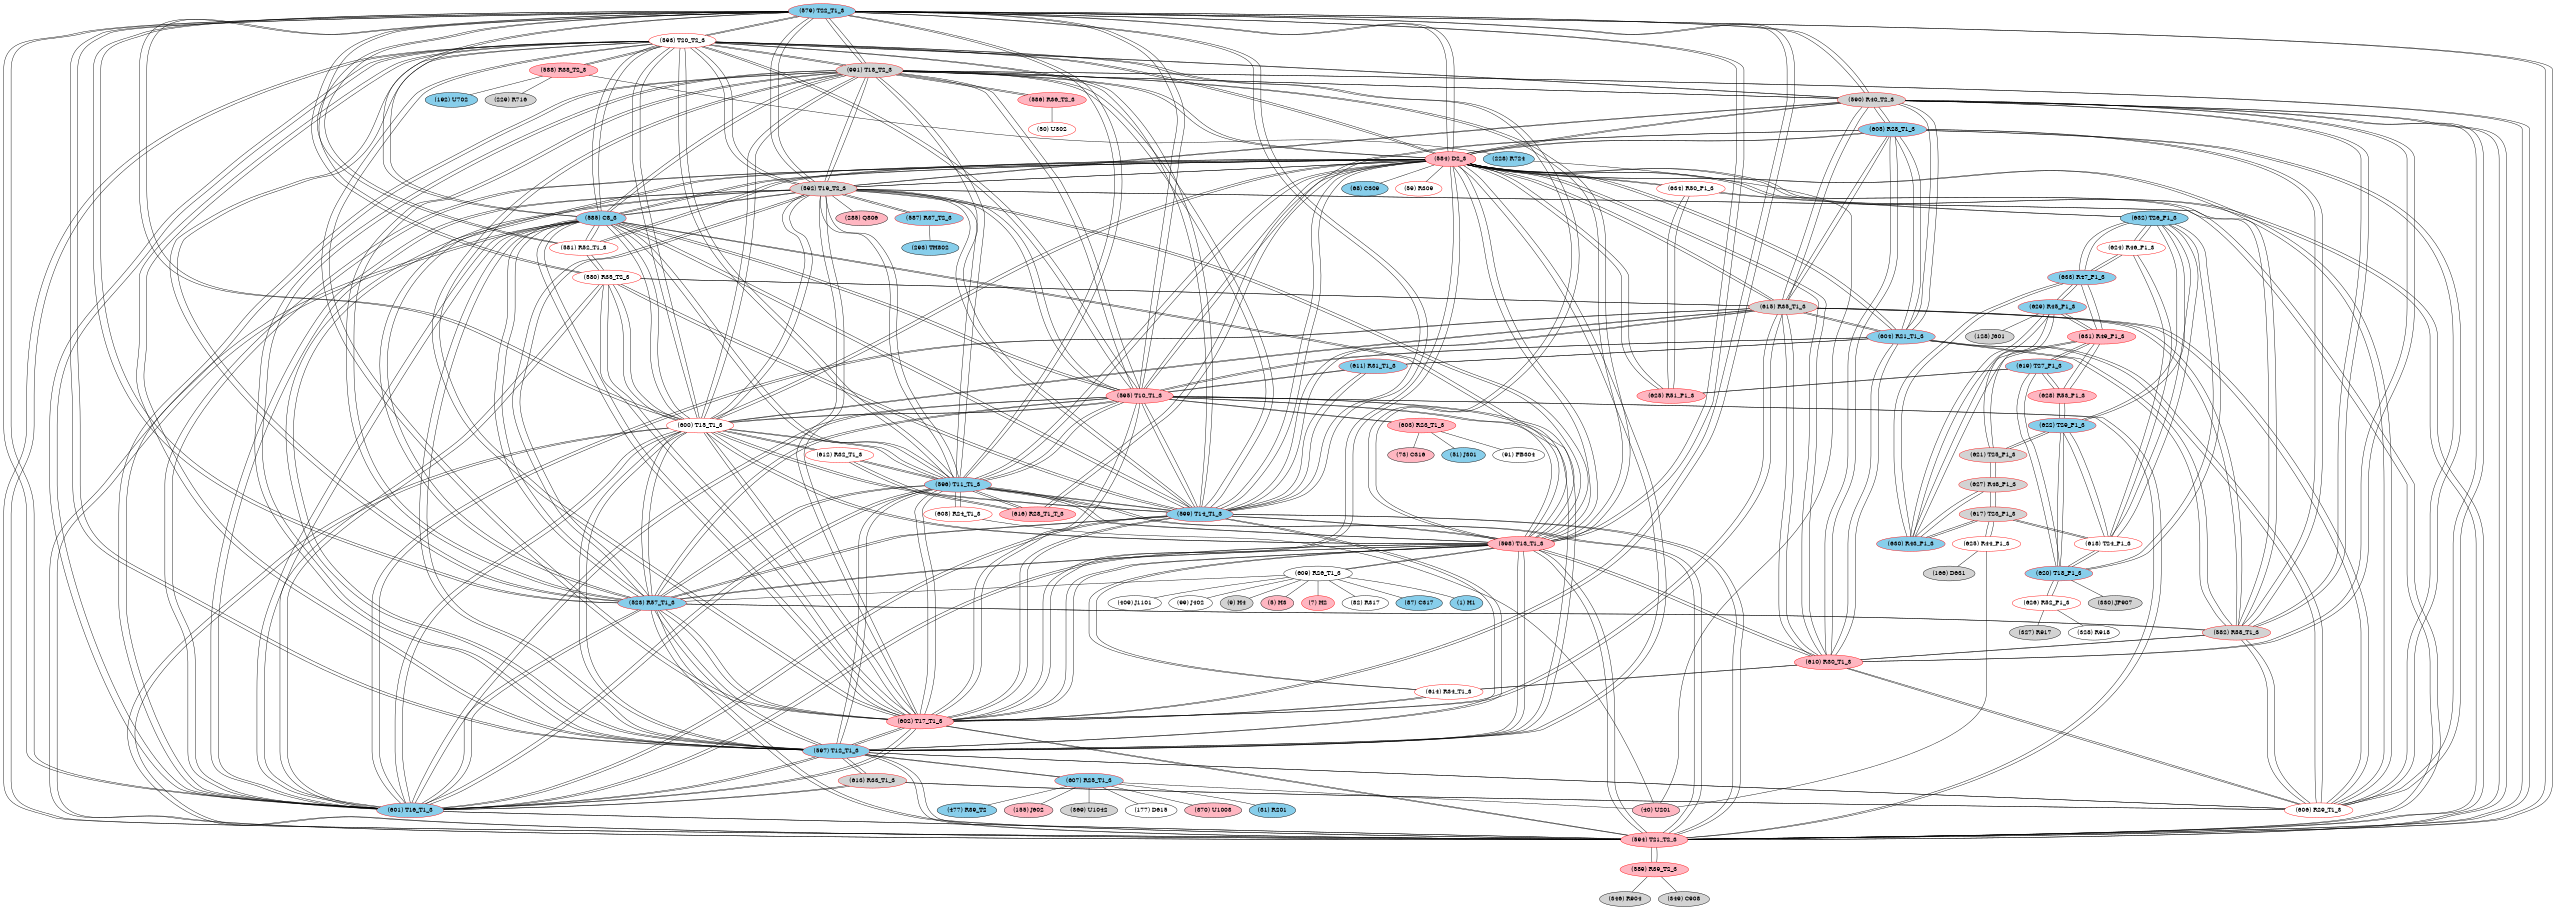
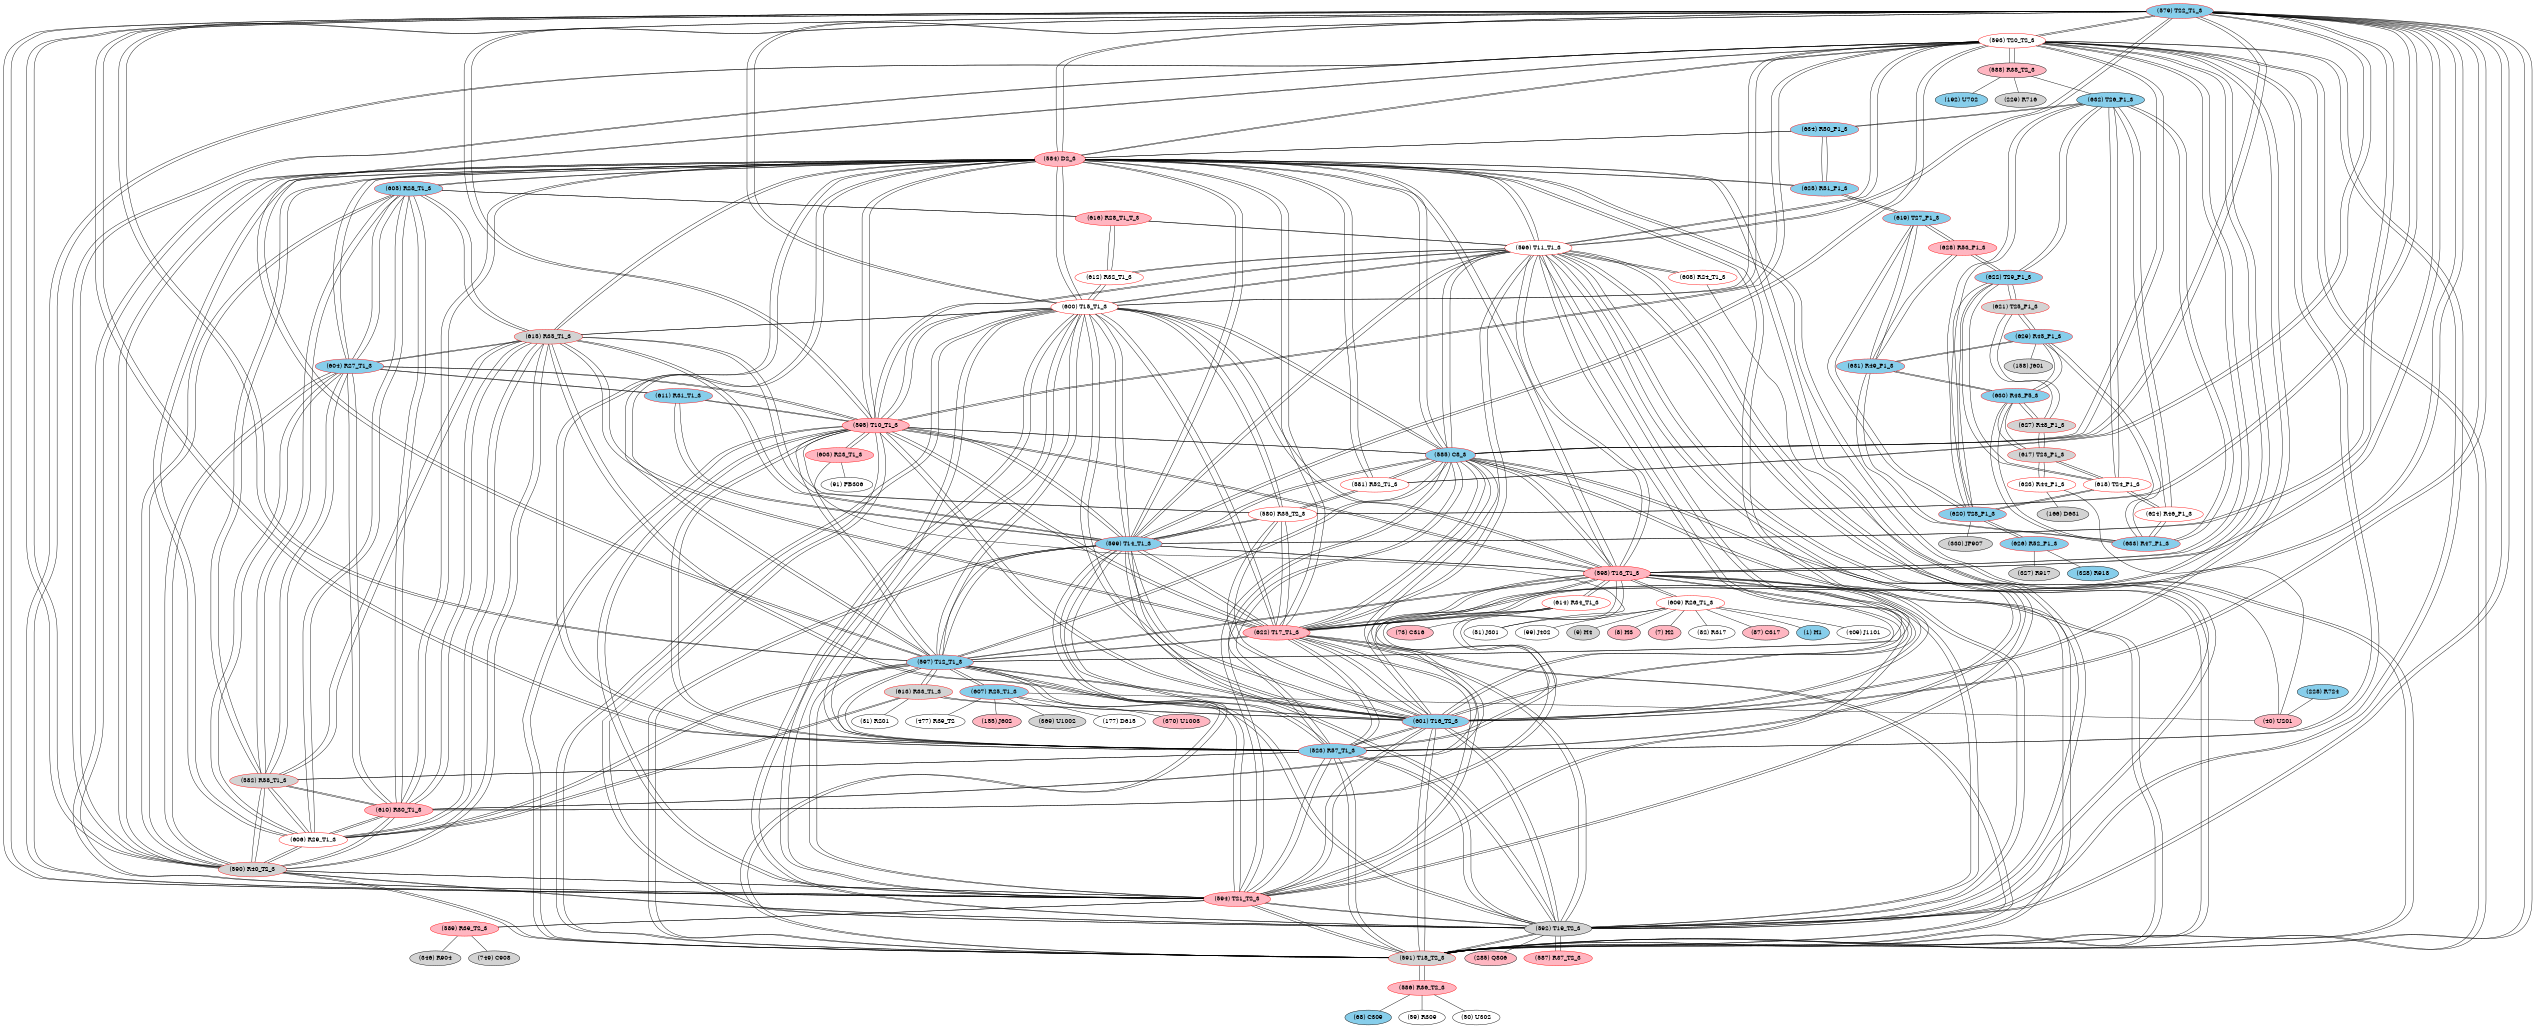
(564, 70) -> (2012, 70)
(870, 70) -> (1422, 958)
(1052, 130) -> (1476, 1018)
(1038, 138) -> (2061, 85)
(1407, 174) -> (1395, 1003)
(1435, 174) -> (1422, 1003)
(823, 189) -> (1558, 929)
(1419, 189) -> (1422, 1018)
(1691, 189) -> (1825, 130)
(929, 218) -> (1558, 958)
(930, 248) -> none
(1901, 337) -> (349, 366)
(1990, 337) -> (2028, 366)
(2102, 337) -> (1871, 366)
(1671, 396) -> (1825, 189)
(1416, 440) -> (1489, 617)
(1464, 455) -> (1486, 633)
(1519, 455) -> (847, 485)
(958, 485) -> (1538, 248)
(1911, 544) -> (2015, 396)
(1986, 544) -> (2042, 485)
(1318, 574) -> (1690, 603)
(2059, 574) -> (1973, 514)
(970, 589) -> (1583, 617)
(1277, 603) -> (1624, 633)
(1318, 603) -> (1665, 633)
(1419, 603) -> (1766, 633)
(2047, 603) -> (2034, 544)
(2094, 633) -> (2093, 574)
(920, 722) -> (1277, 633)
(1198, 795) -> (896, 707)
(410, 810) -> (1436, 722)
(967, 810) -> (935, 722)
(1089, 810) -> (1057, 722)
(1272, 810) -> (875, 722)
(1684, 899) -> (494, 958)
